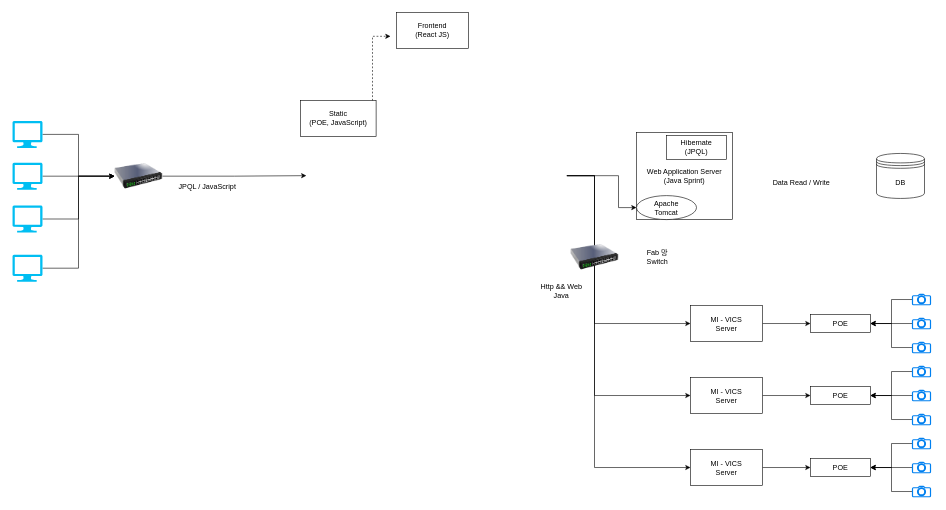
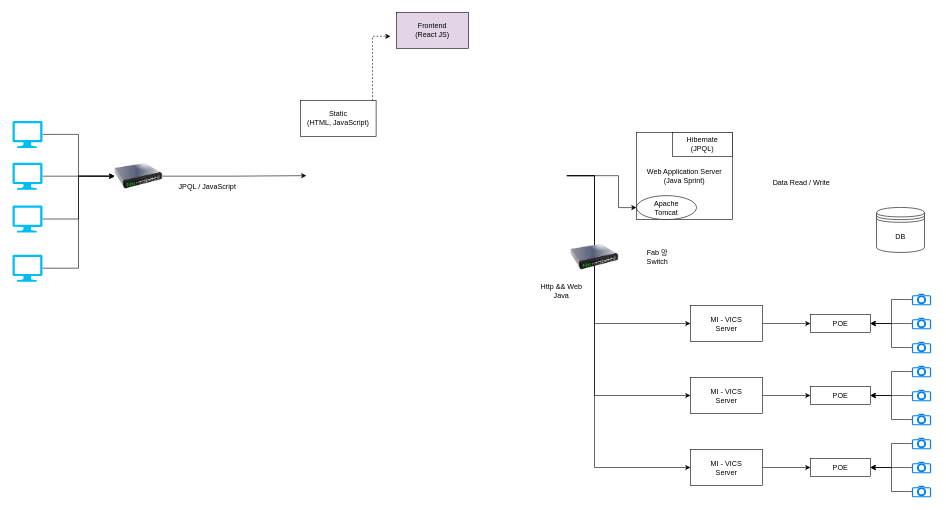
(432, 30) -> (432, 30)
(338, 119) -> (338, 119)
(696, 147) -> (702, 144)
(900, 176) -> (900, 230)
